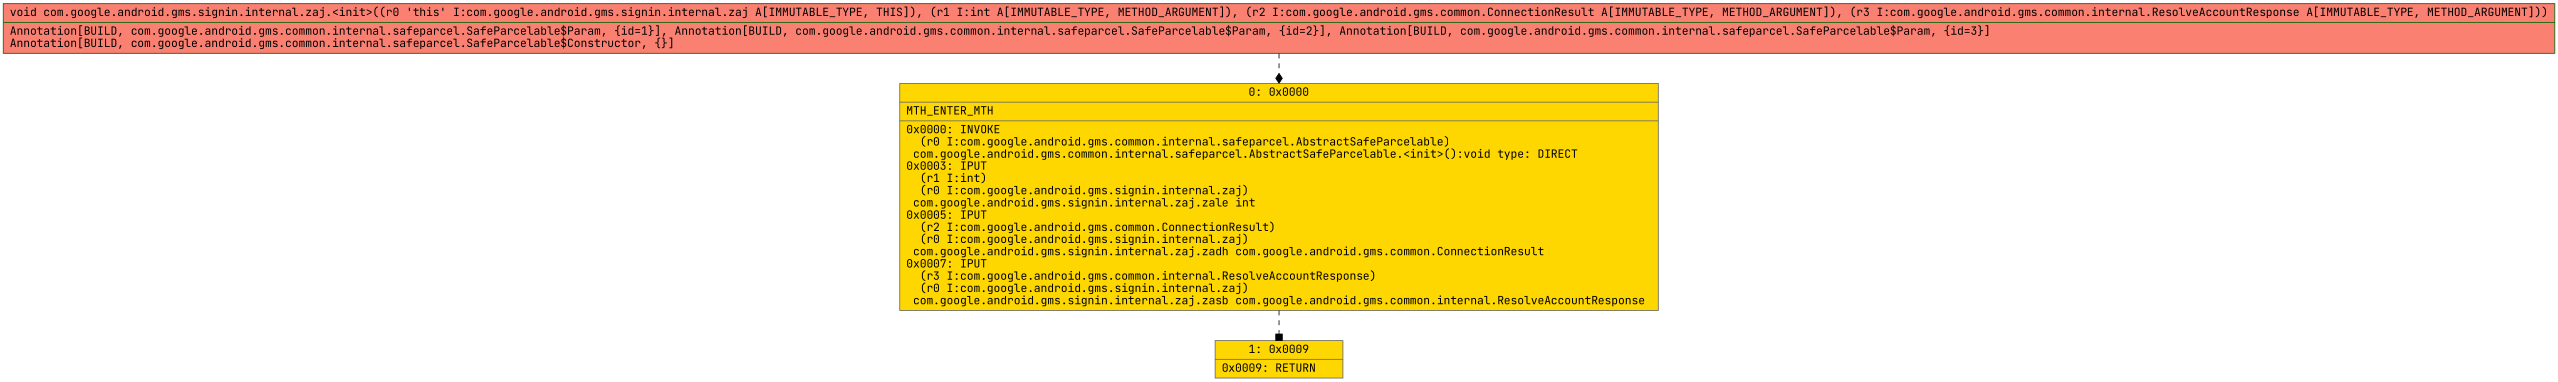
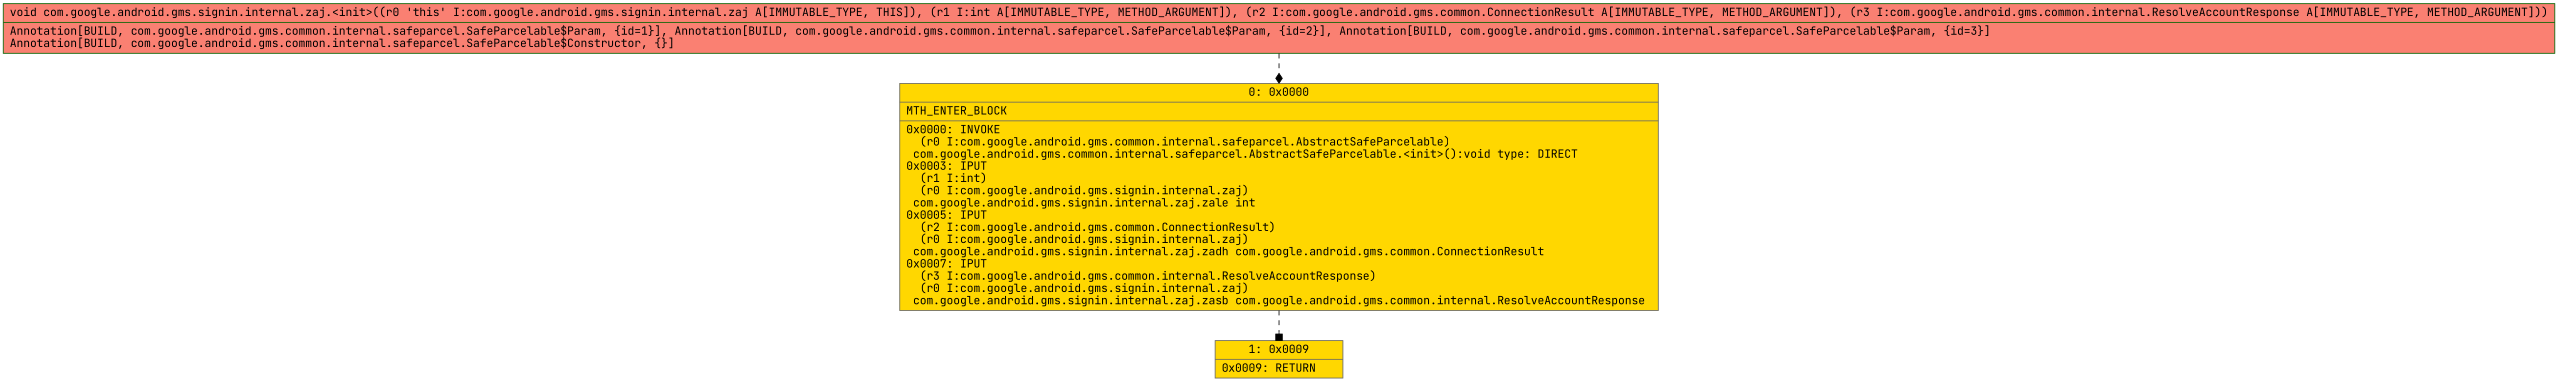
(950, 111) -> (957, 111)
